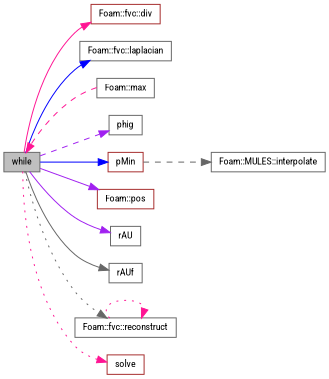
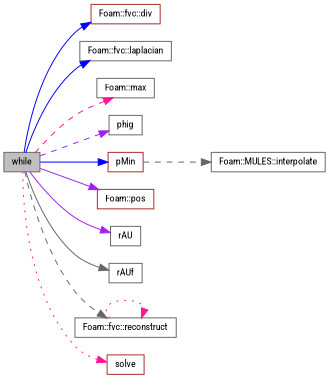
(42, 84) -> (42, 84)
(59, 110) -> (66, 122)
(50, 249) -> (50, 249)
